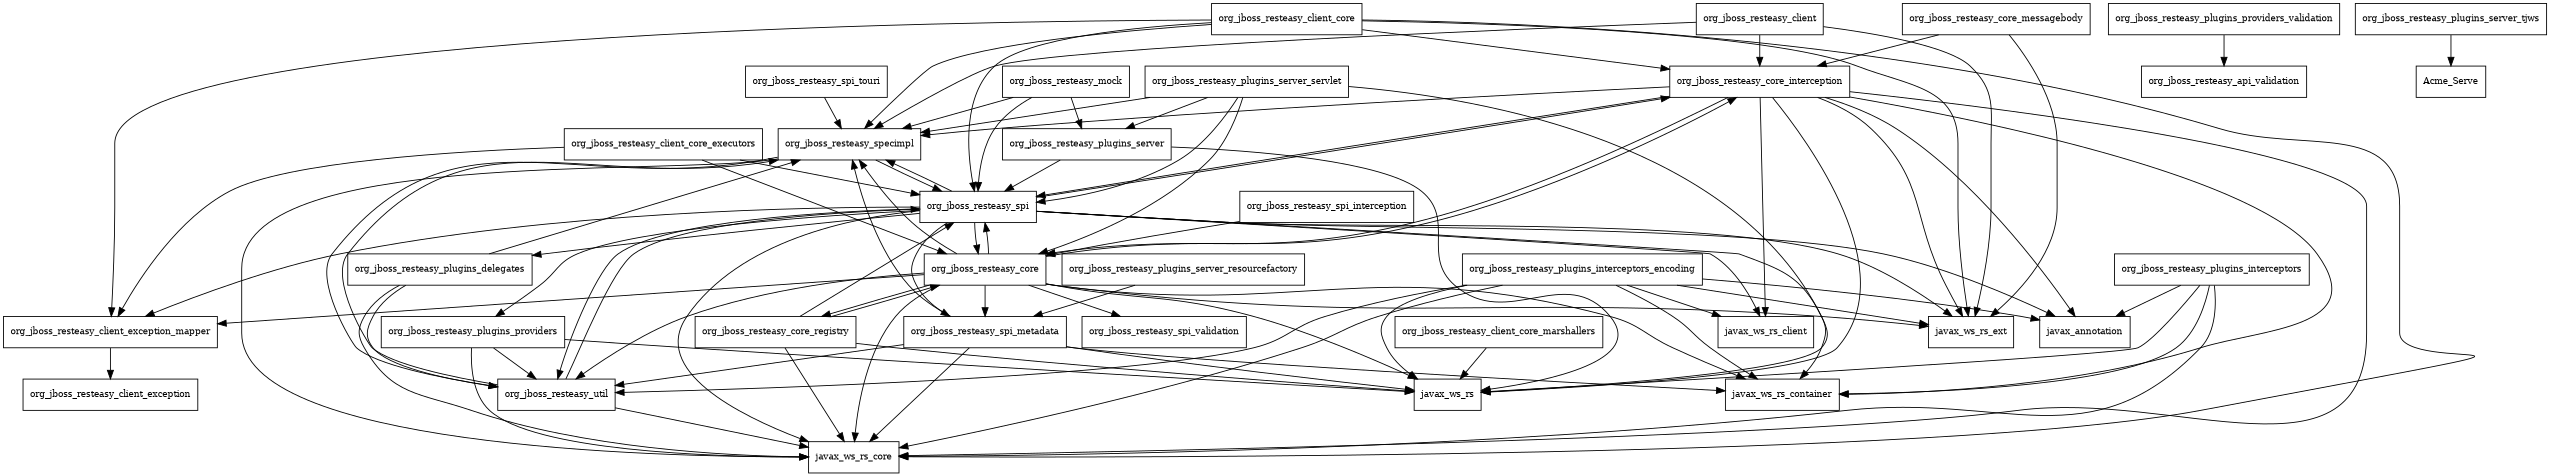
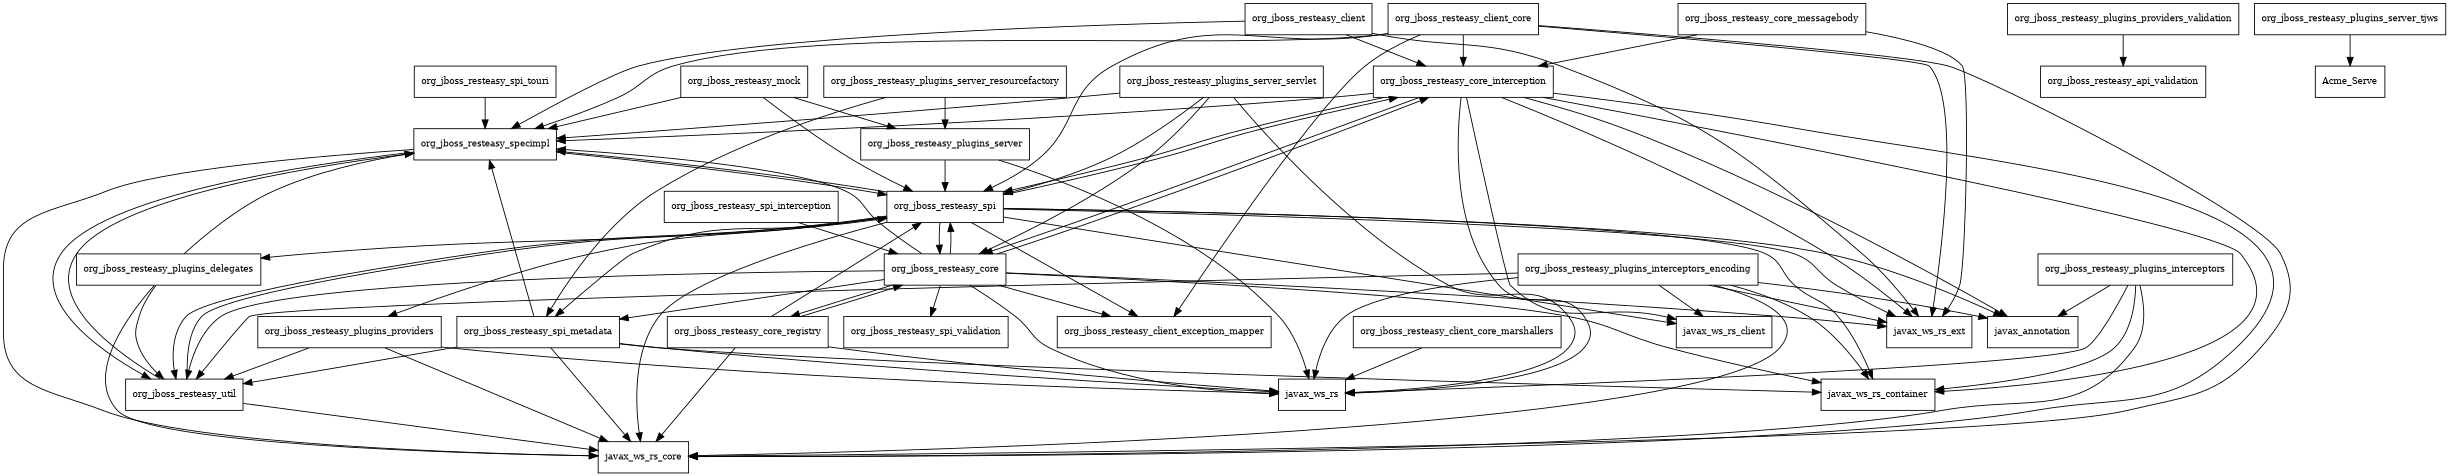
(1175, 110) -> (945, 114)
(663, 144) -> none
(881, 338) -> none
(110, 395) -> none
